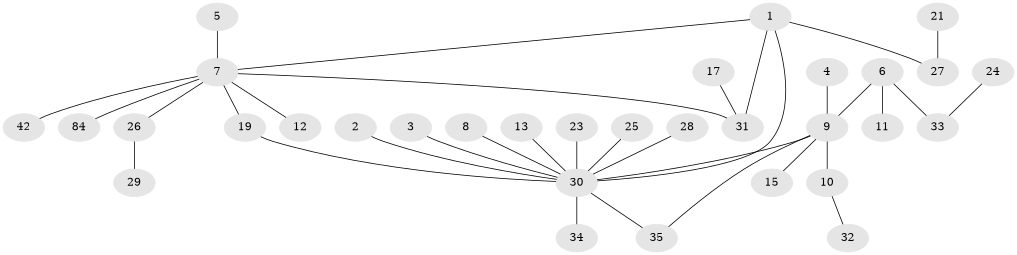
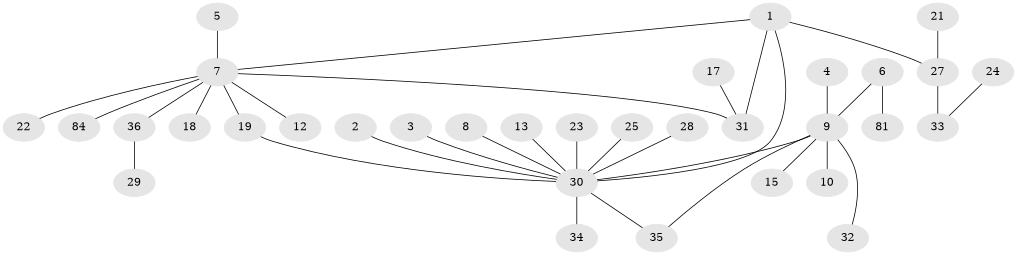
(910, 100) -> (938, 100)
(24, 127) -> (24, 127)
(134, 127) -> (134, 127)
none -> (190, 127)
(882, 127) -> (882, 127)
(838, 210) -> (857, 180)
